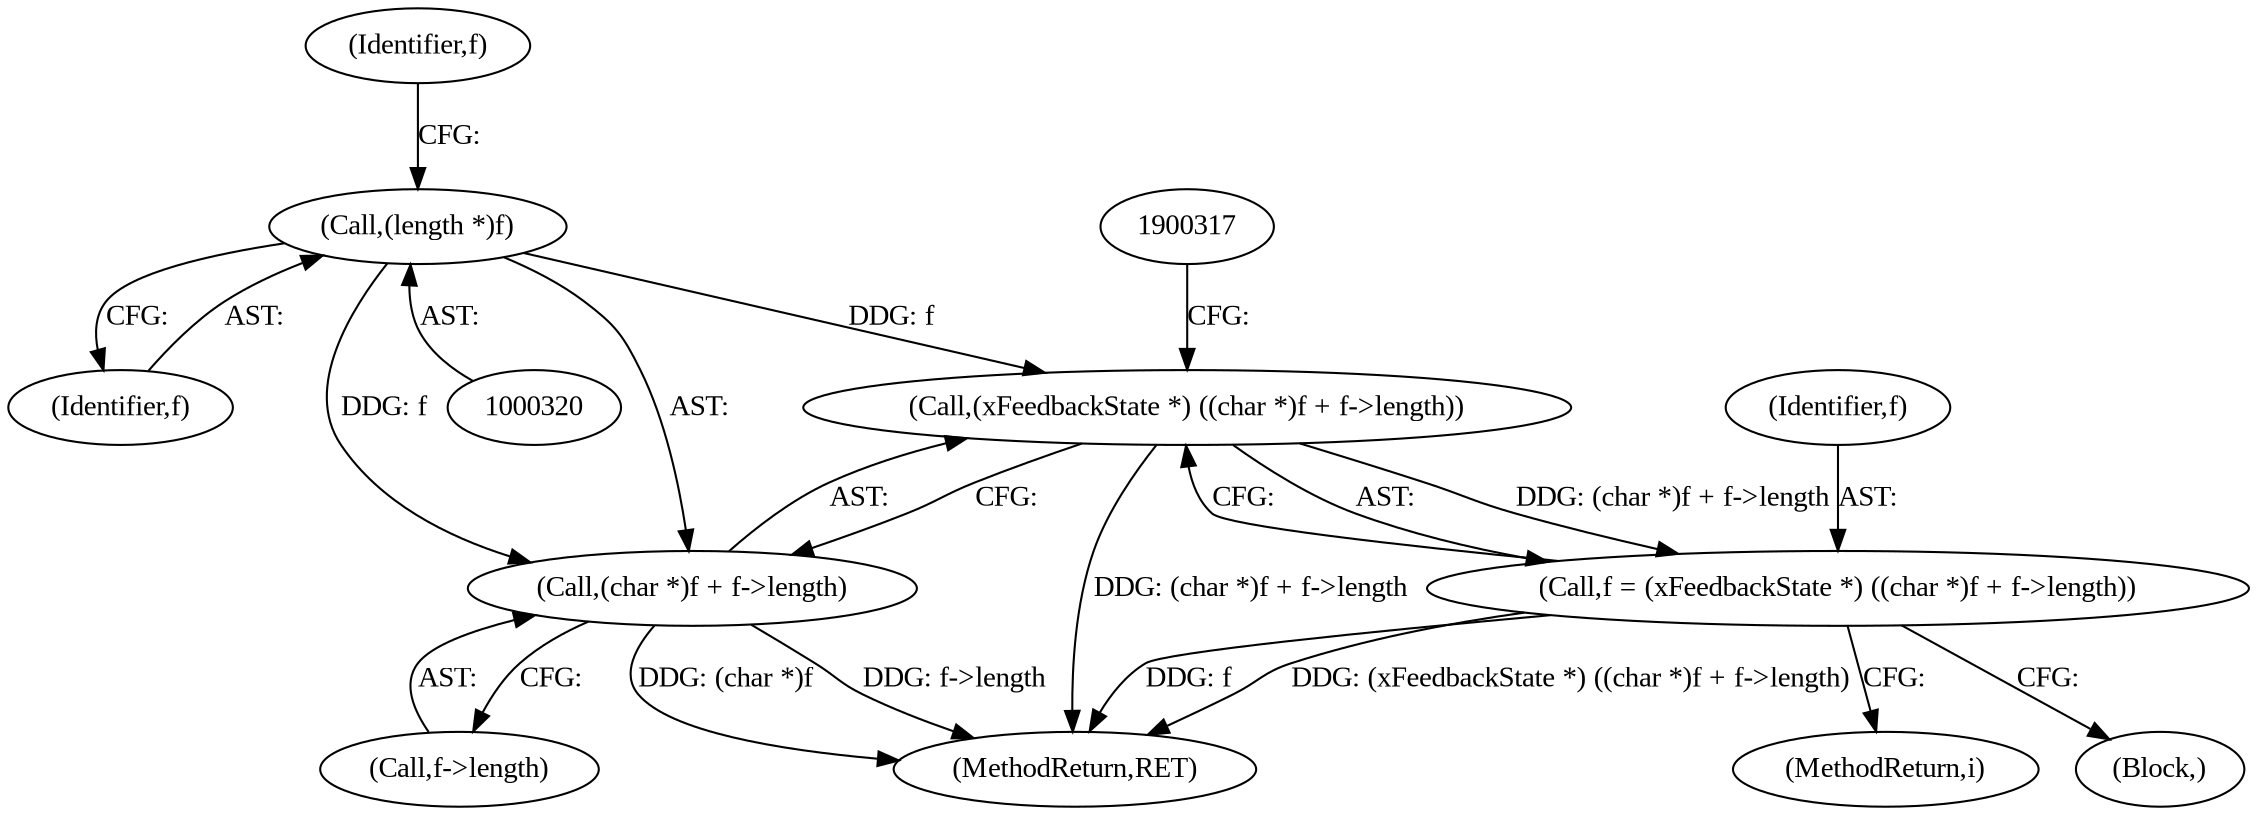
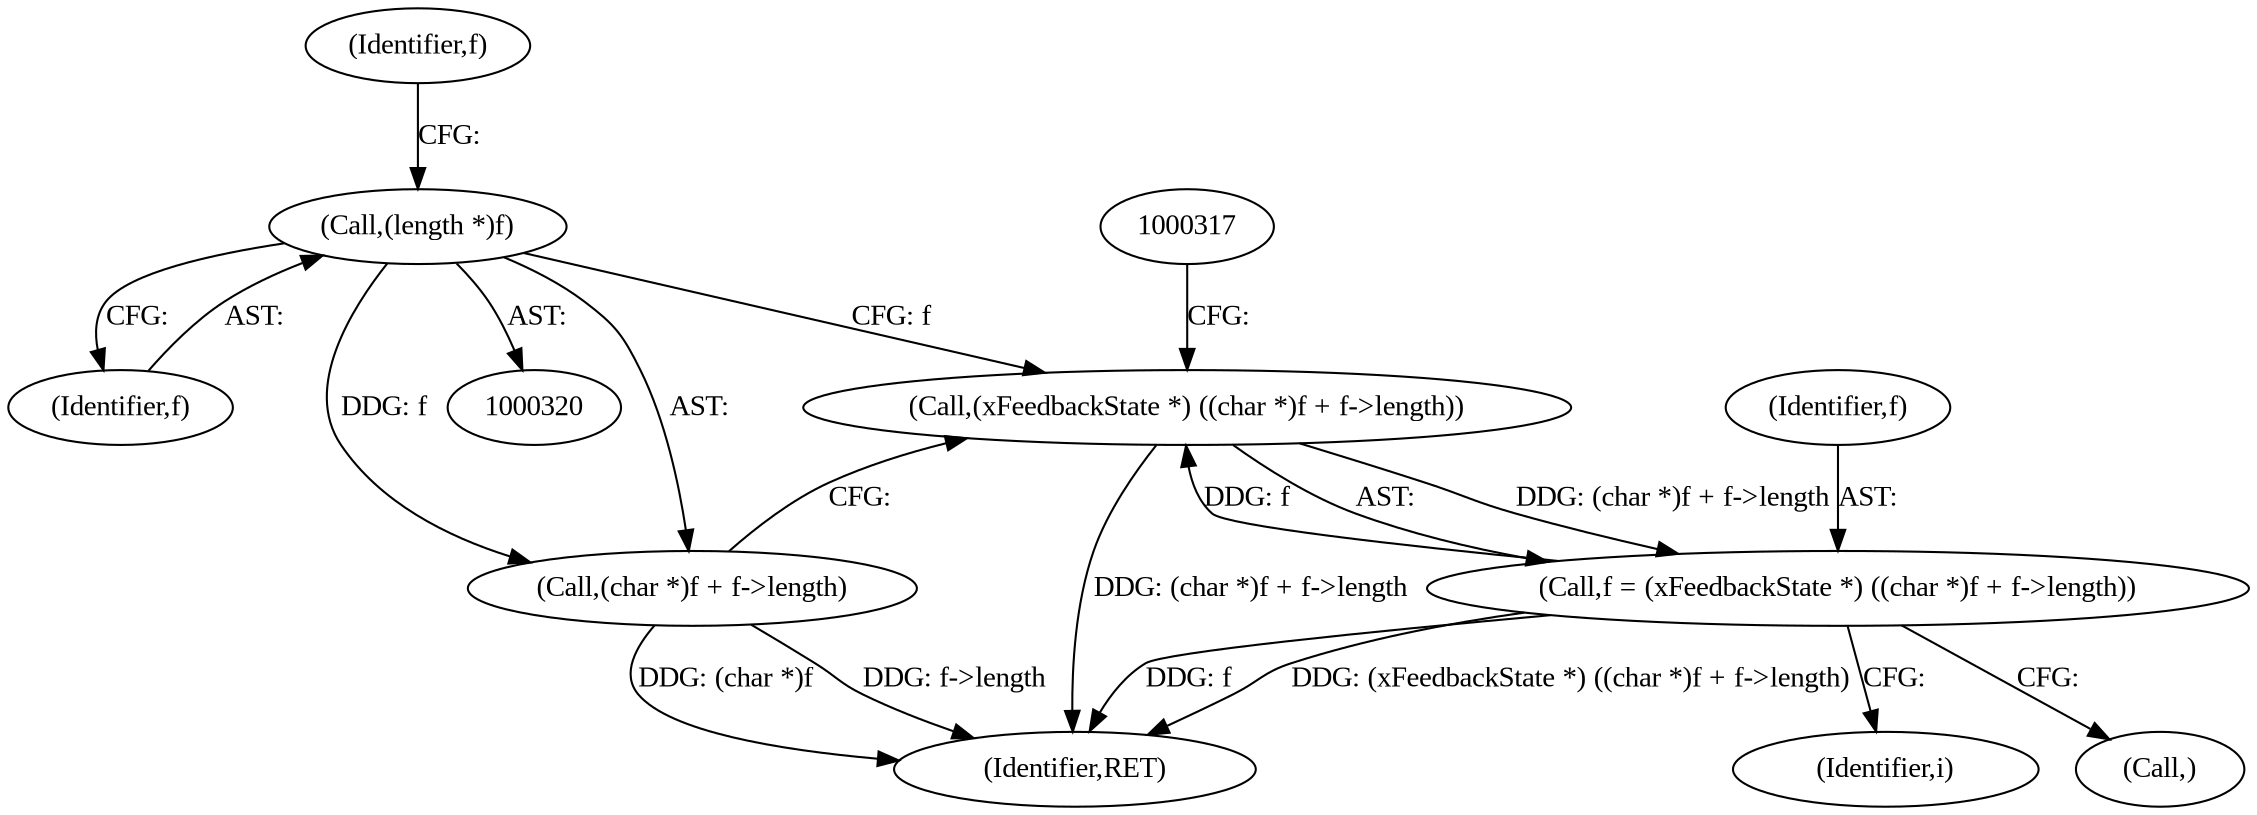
(1187, 227) -> (1187, 227)
(892, 317) -> (892, 317)
(427, 342) -> (490, 304)
(947, 495) -> none
(864, 498) -> (864, 498)
(1248, 498) -> (1248, 498)
(459, 769) -> none
(1075, 769) -> (1075, 769)
(1886, 769) -> (1886, 769)
(2160, 769) -> (2160, 769)
